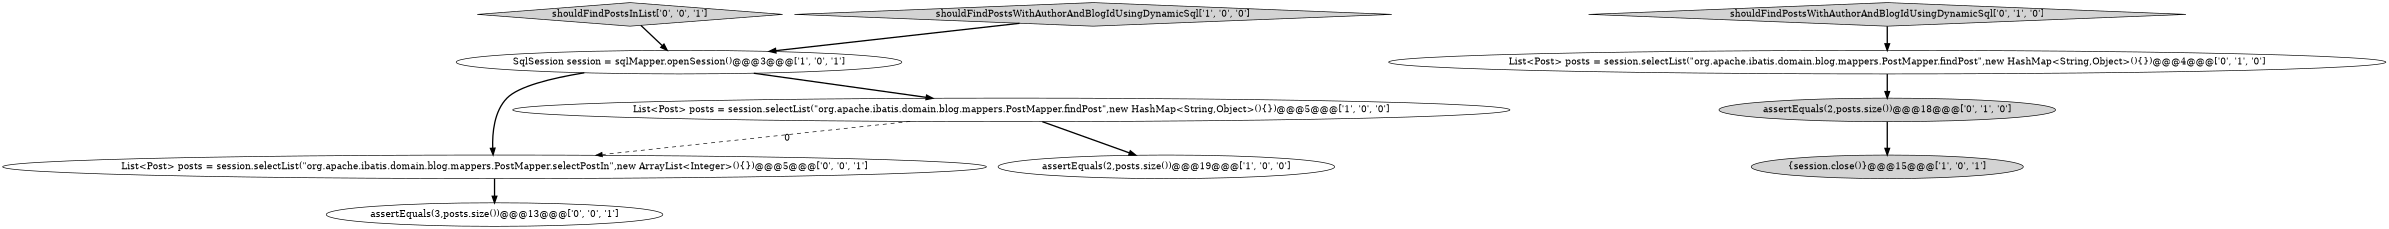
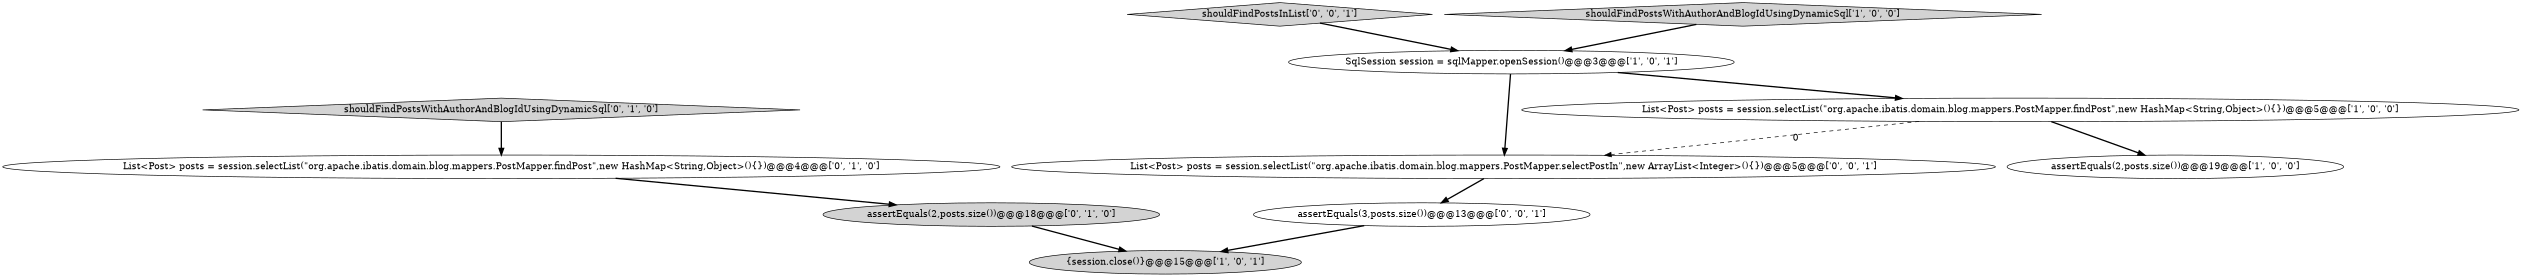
none -> (1296, 238)
